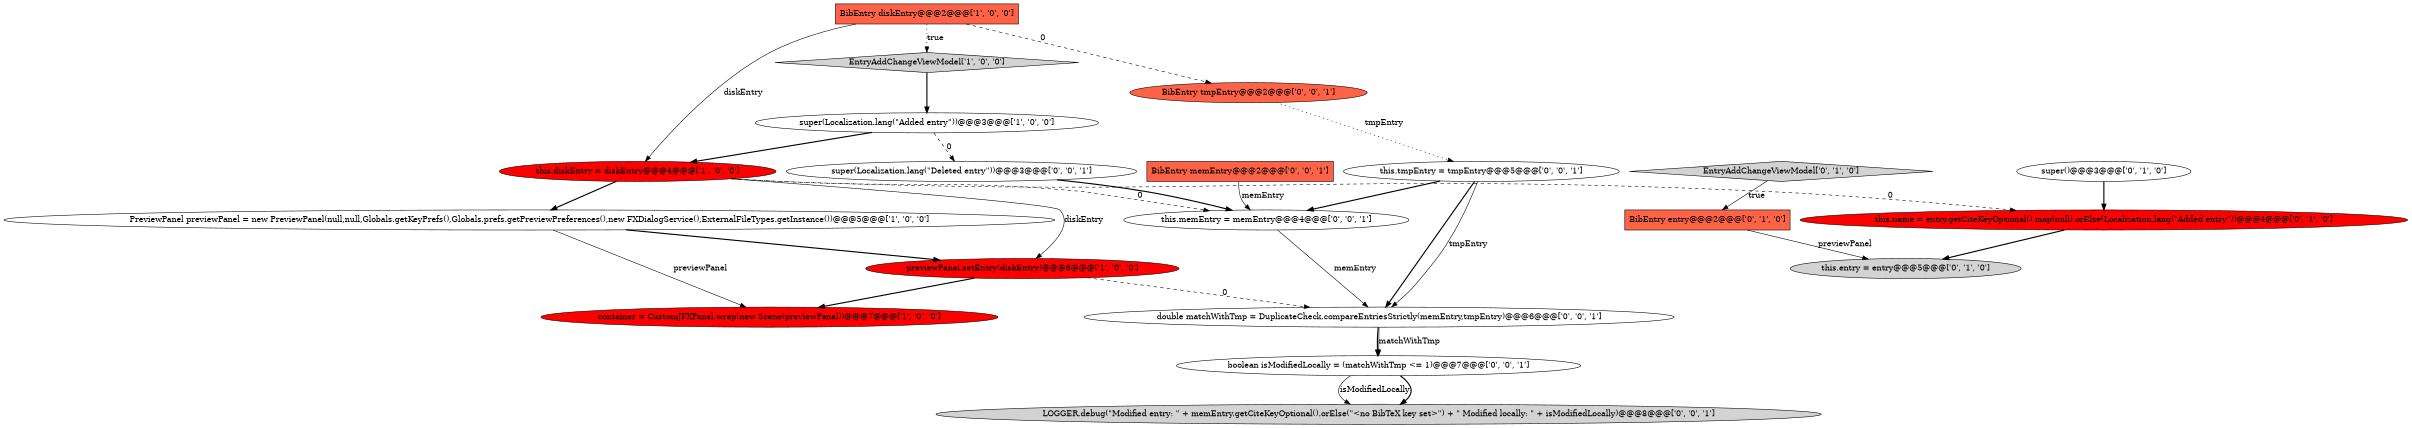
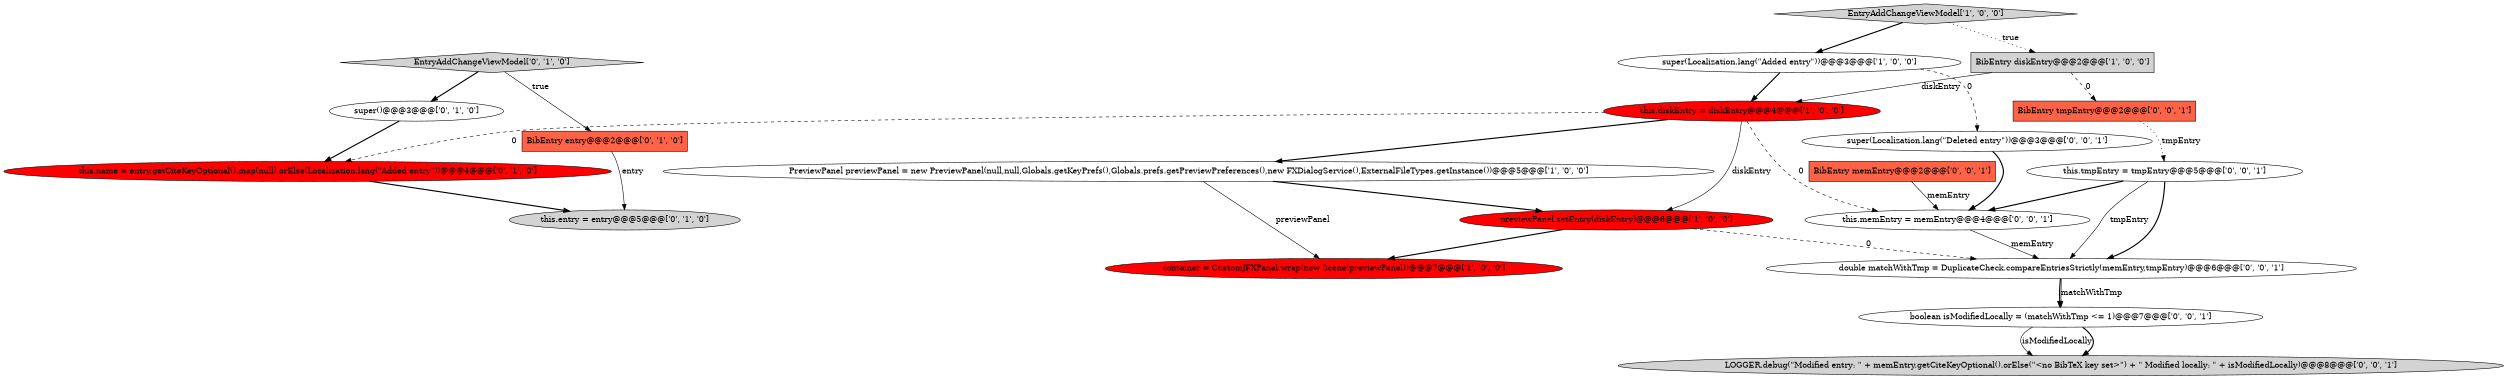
(927, 14) -> (2062, 63)
(927, 35) -> (1989, 37)
none -> (457, 85)
(1248, 93) -> (2104, 111)
(1845, 244) -> (633, 171)
